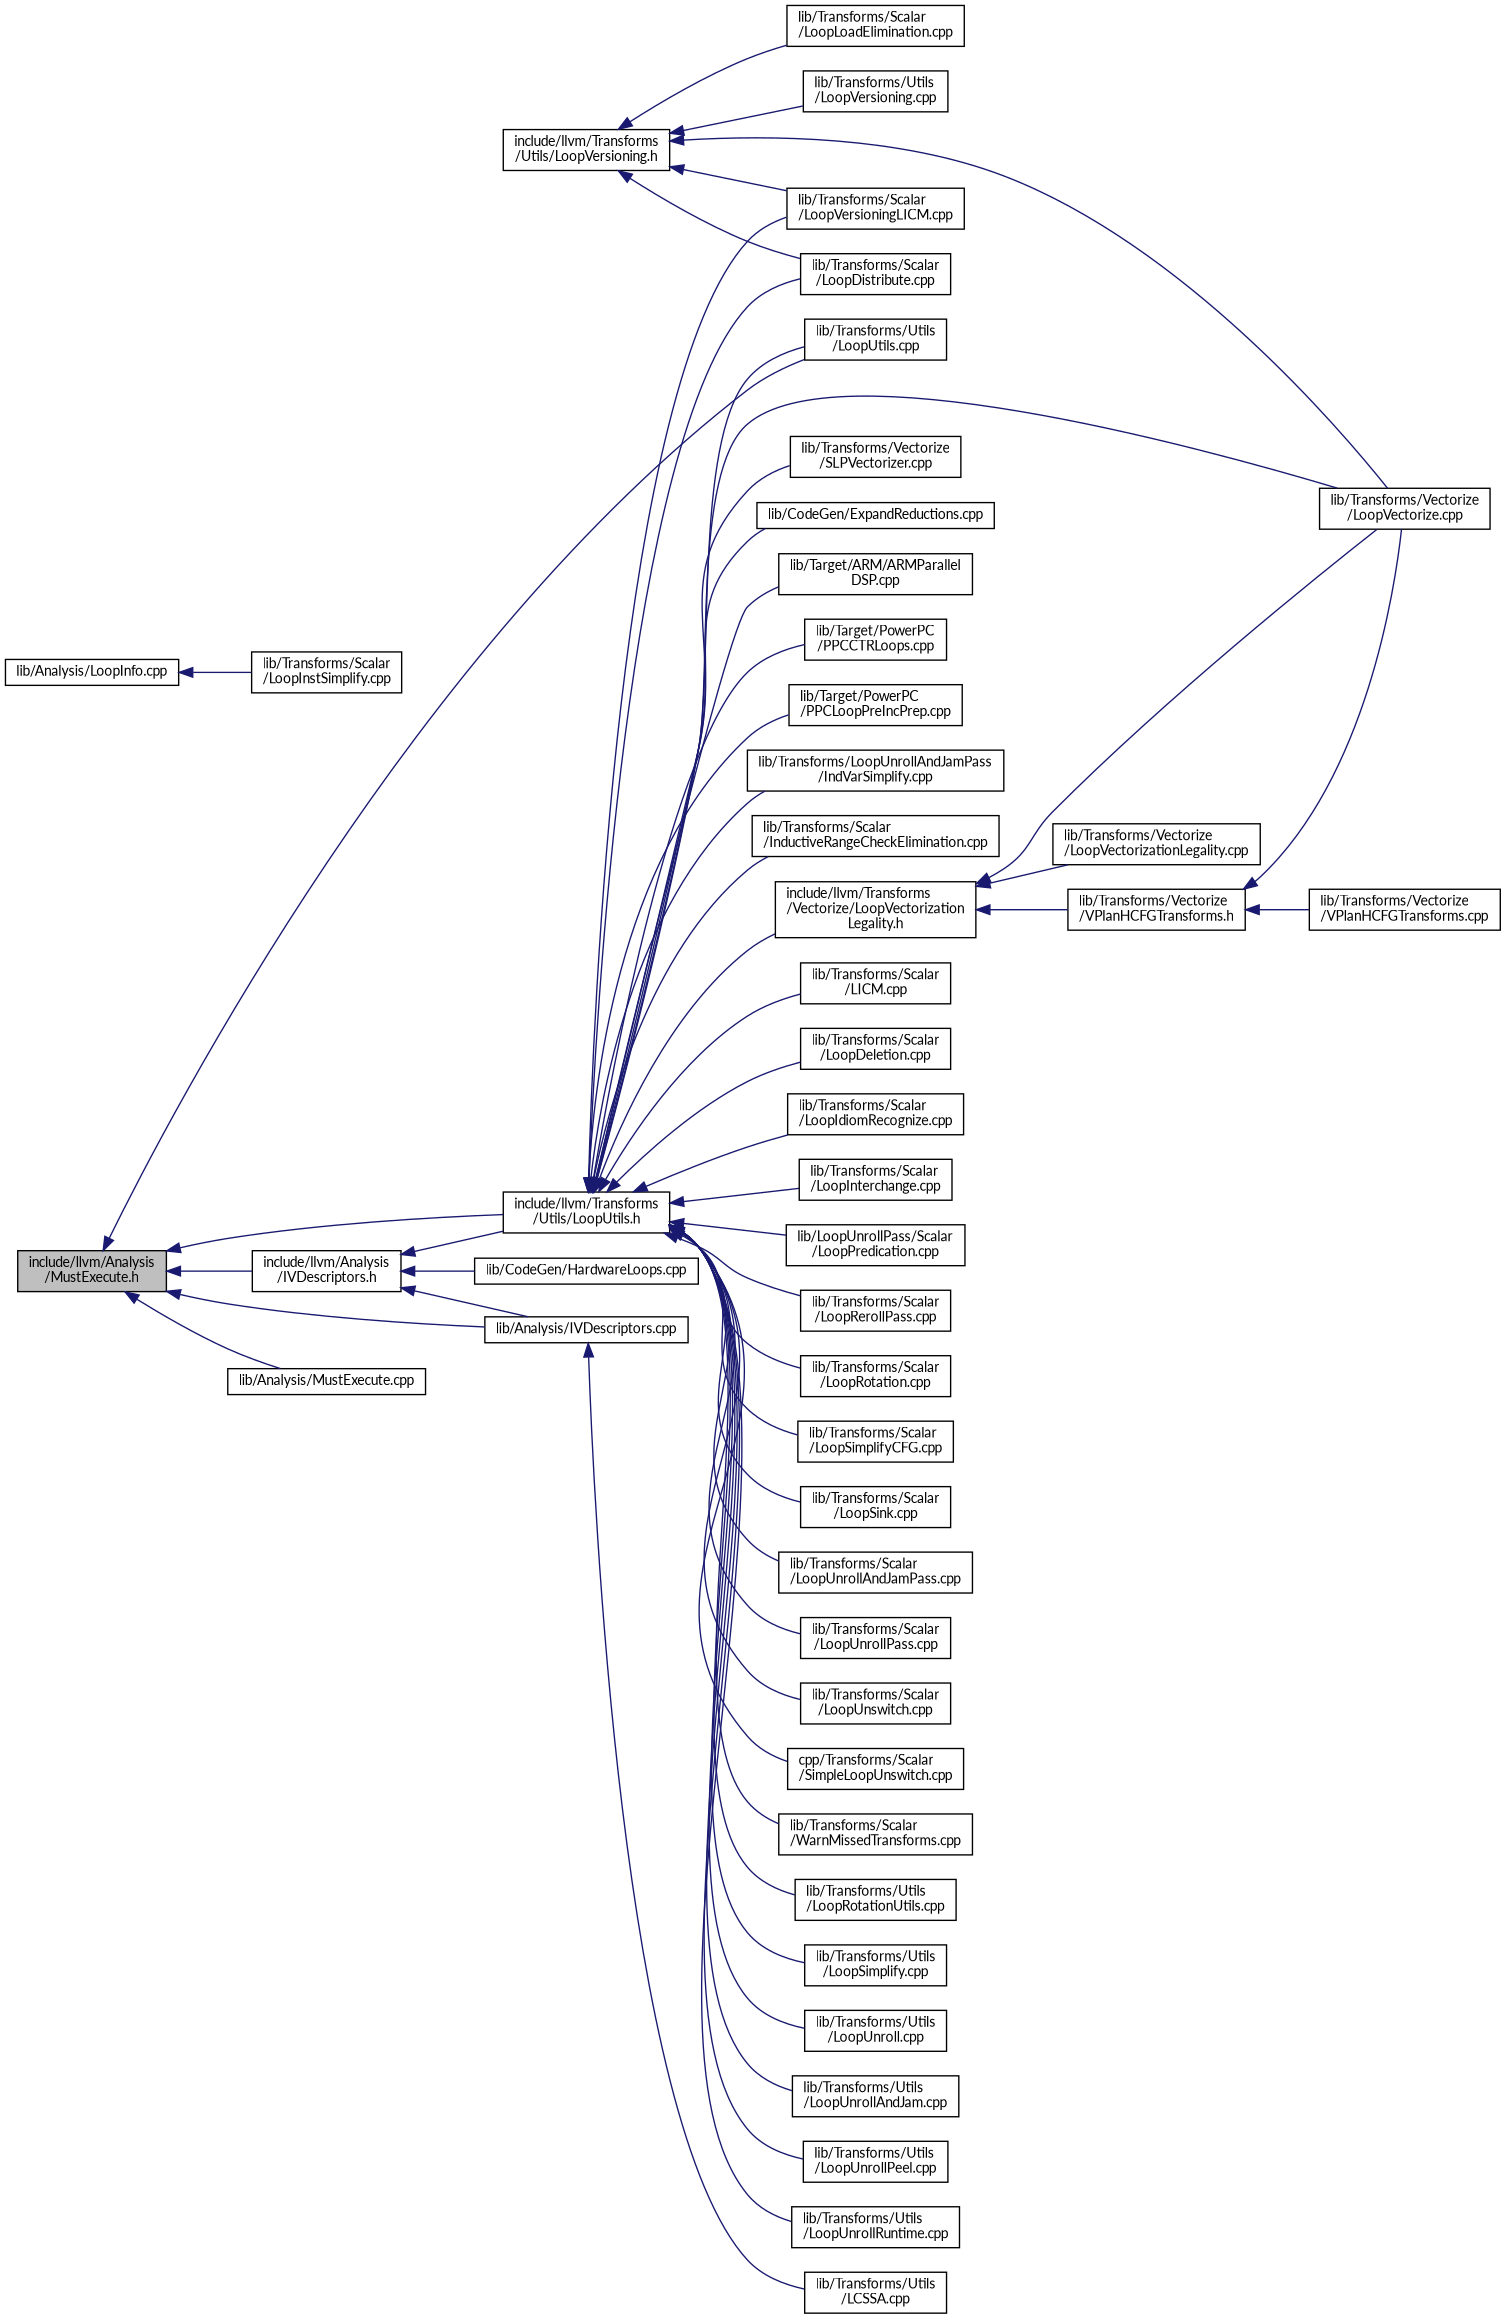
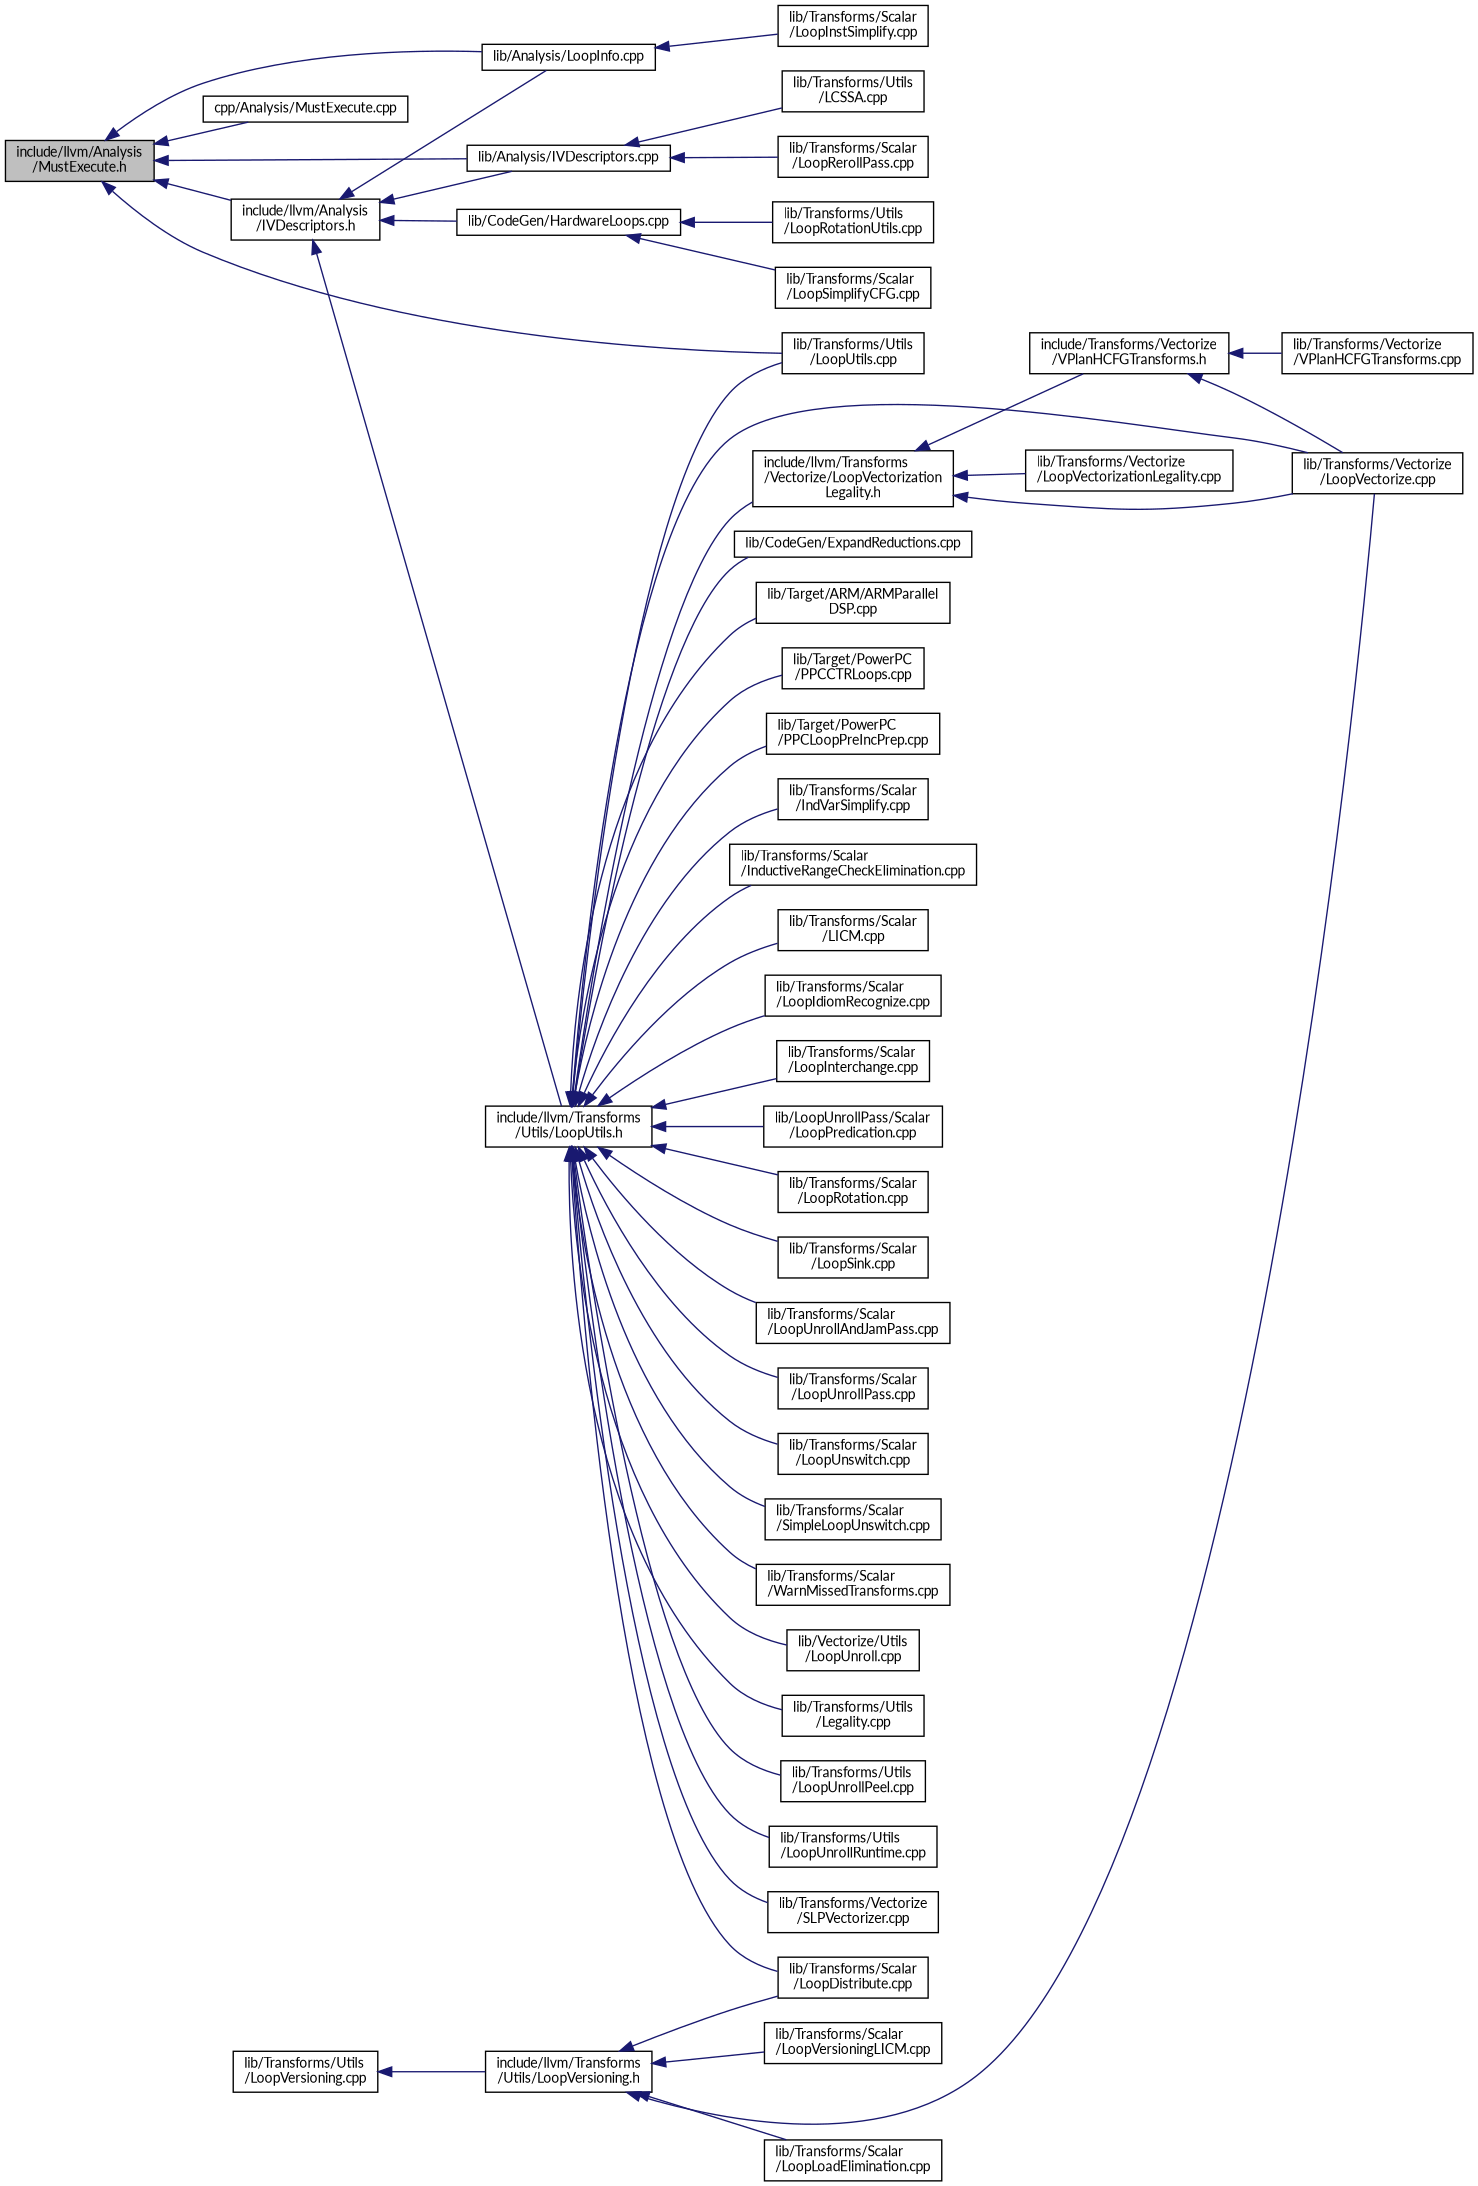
(743, 118) -> (439, 2072)
none -> (449, 131)
(625, 677) -> none
(876, 771) -> (853, 799)
(1157, 910) -> (1129, 353)
(876, 1049) -> none
(341, 1225) -> (292, 63)
(736, 1272) -> (731, 157)
(722, 1346) -> (708, 254)
(327, 1382) -> (306, 109)
(721, 1574) -> (733, 222)
(876, 1769) -> (853, 1519)
(876, 1965) -> none
(876, 2031) -> (853, 1650)
(876, 2096) -> (853, 1716)
